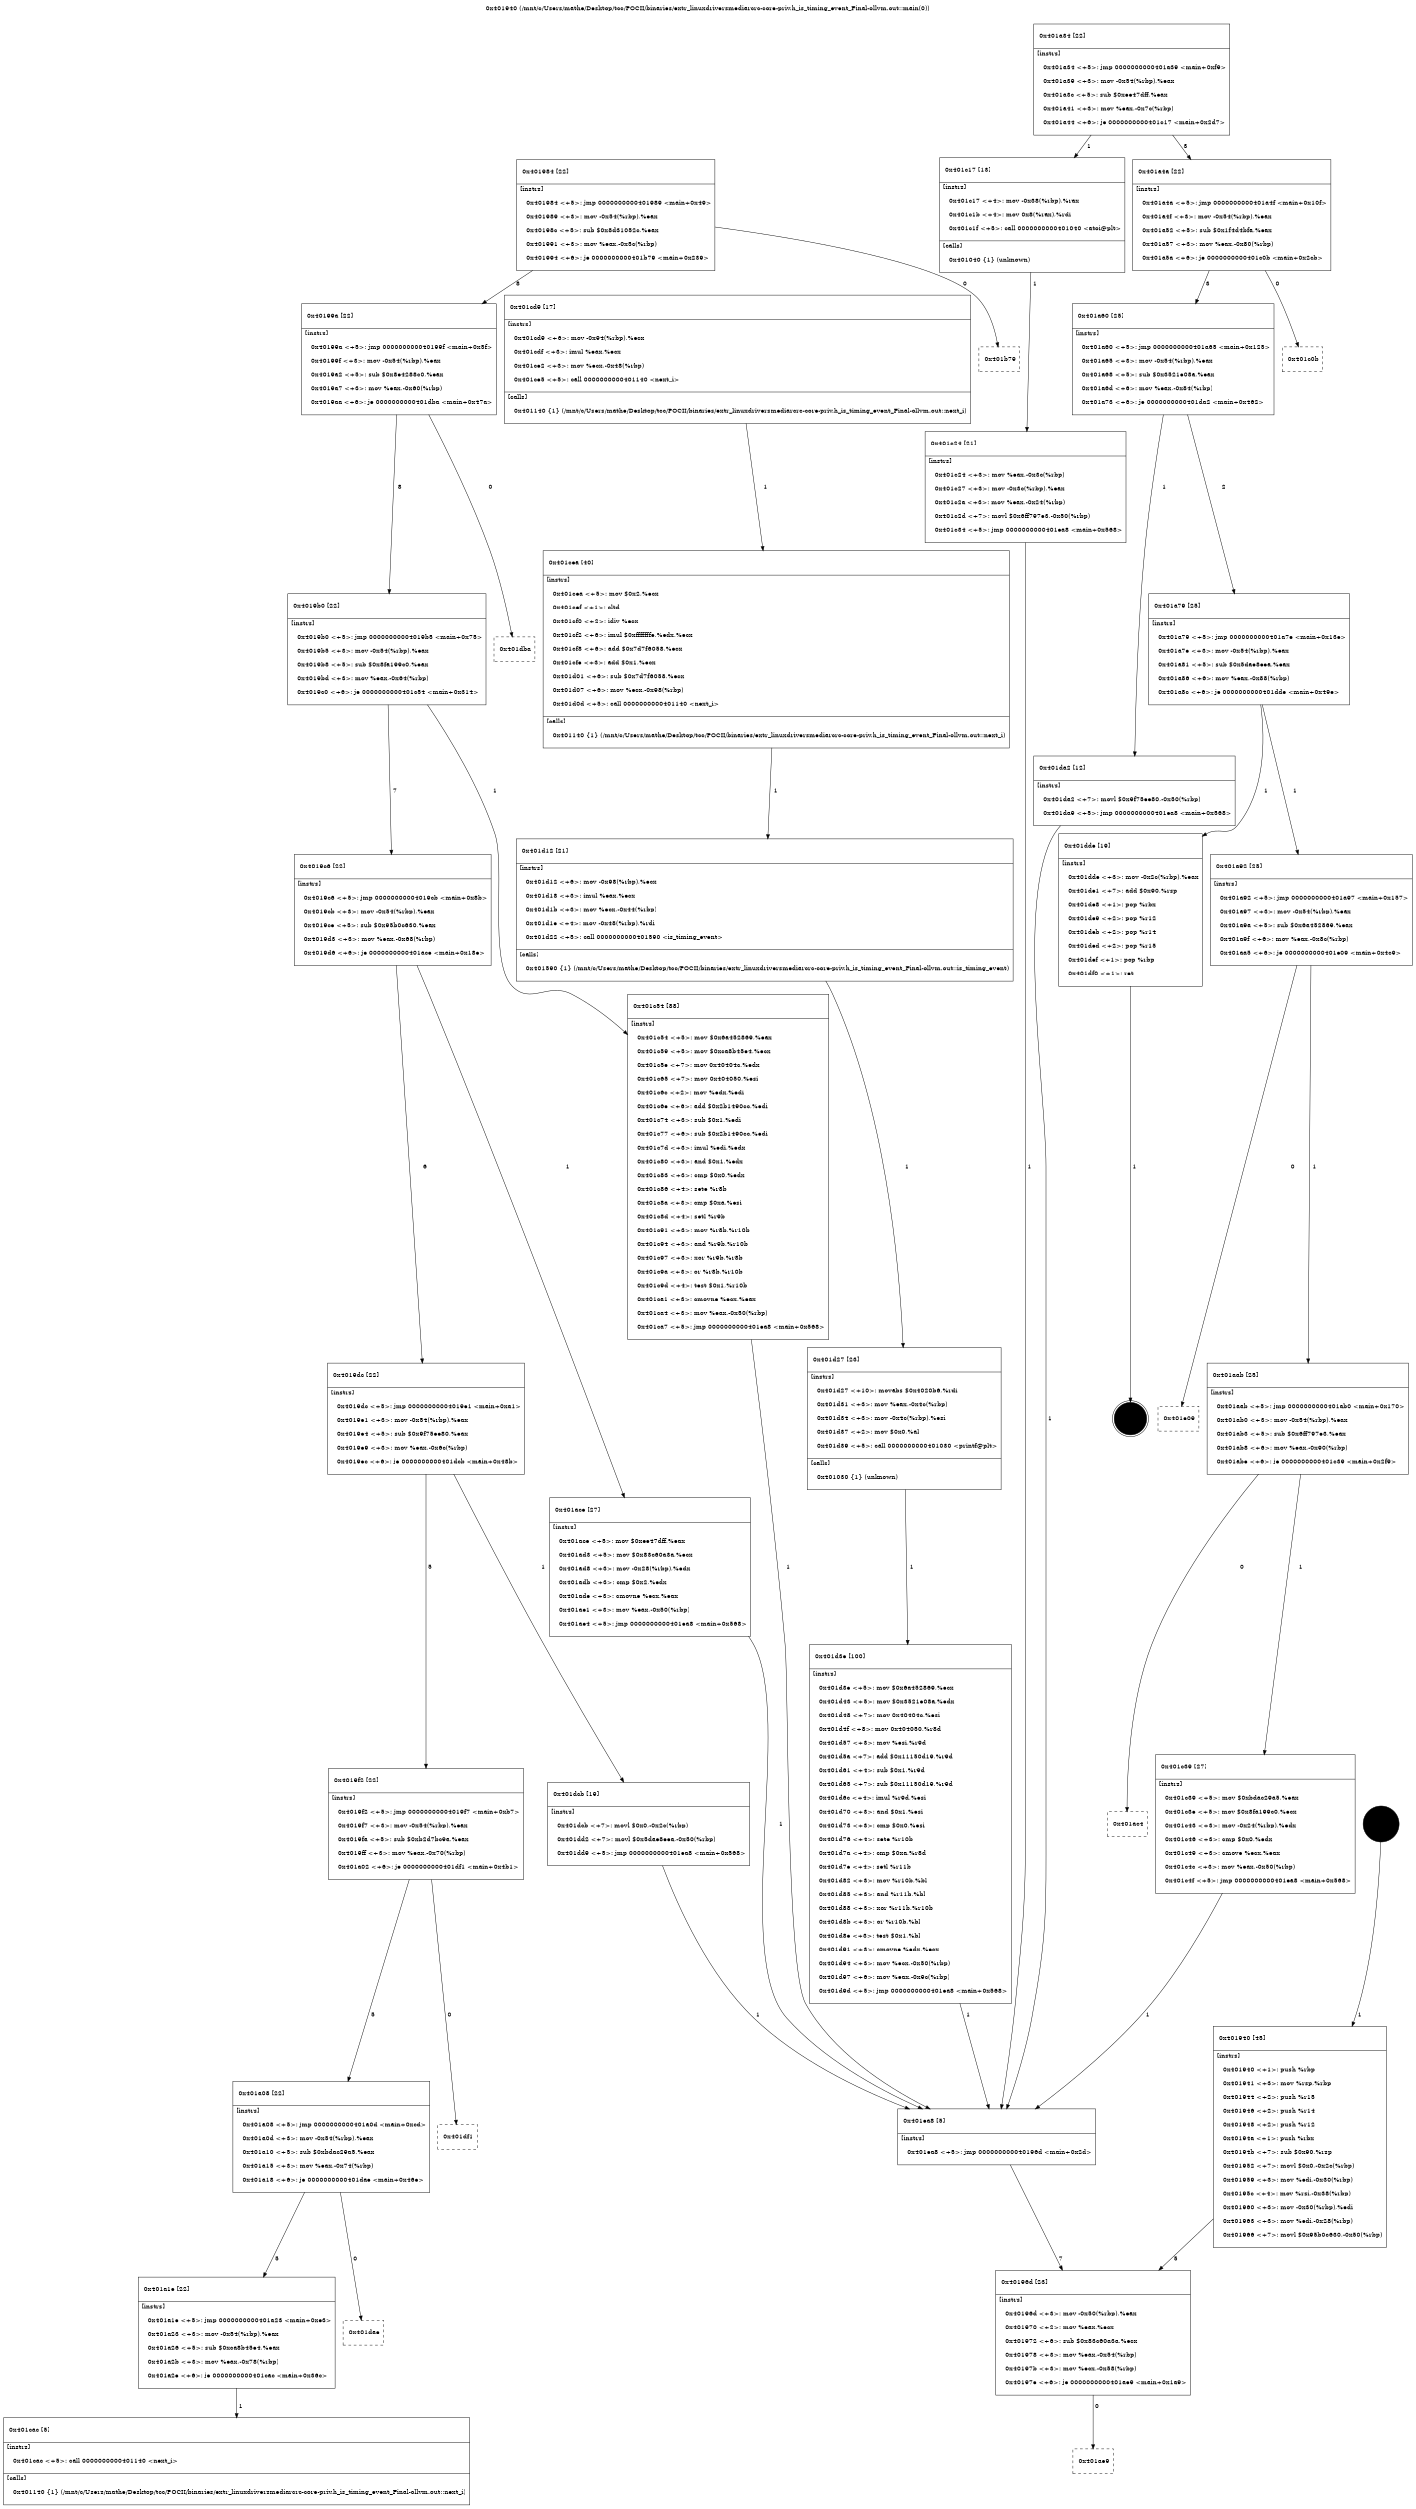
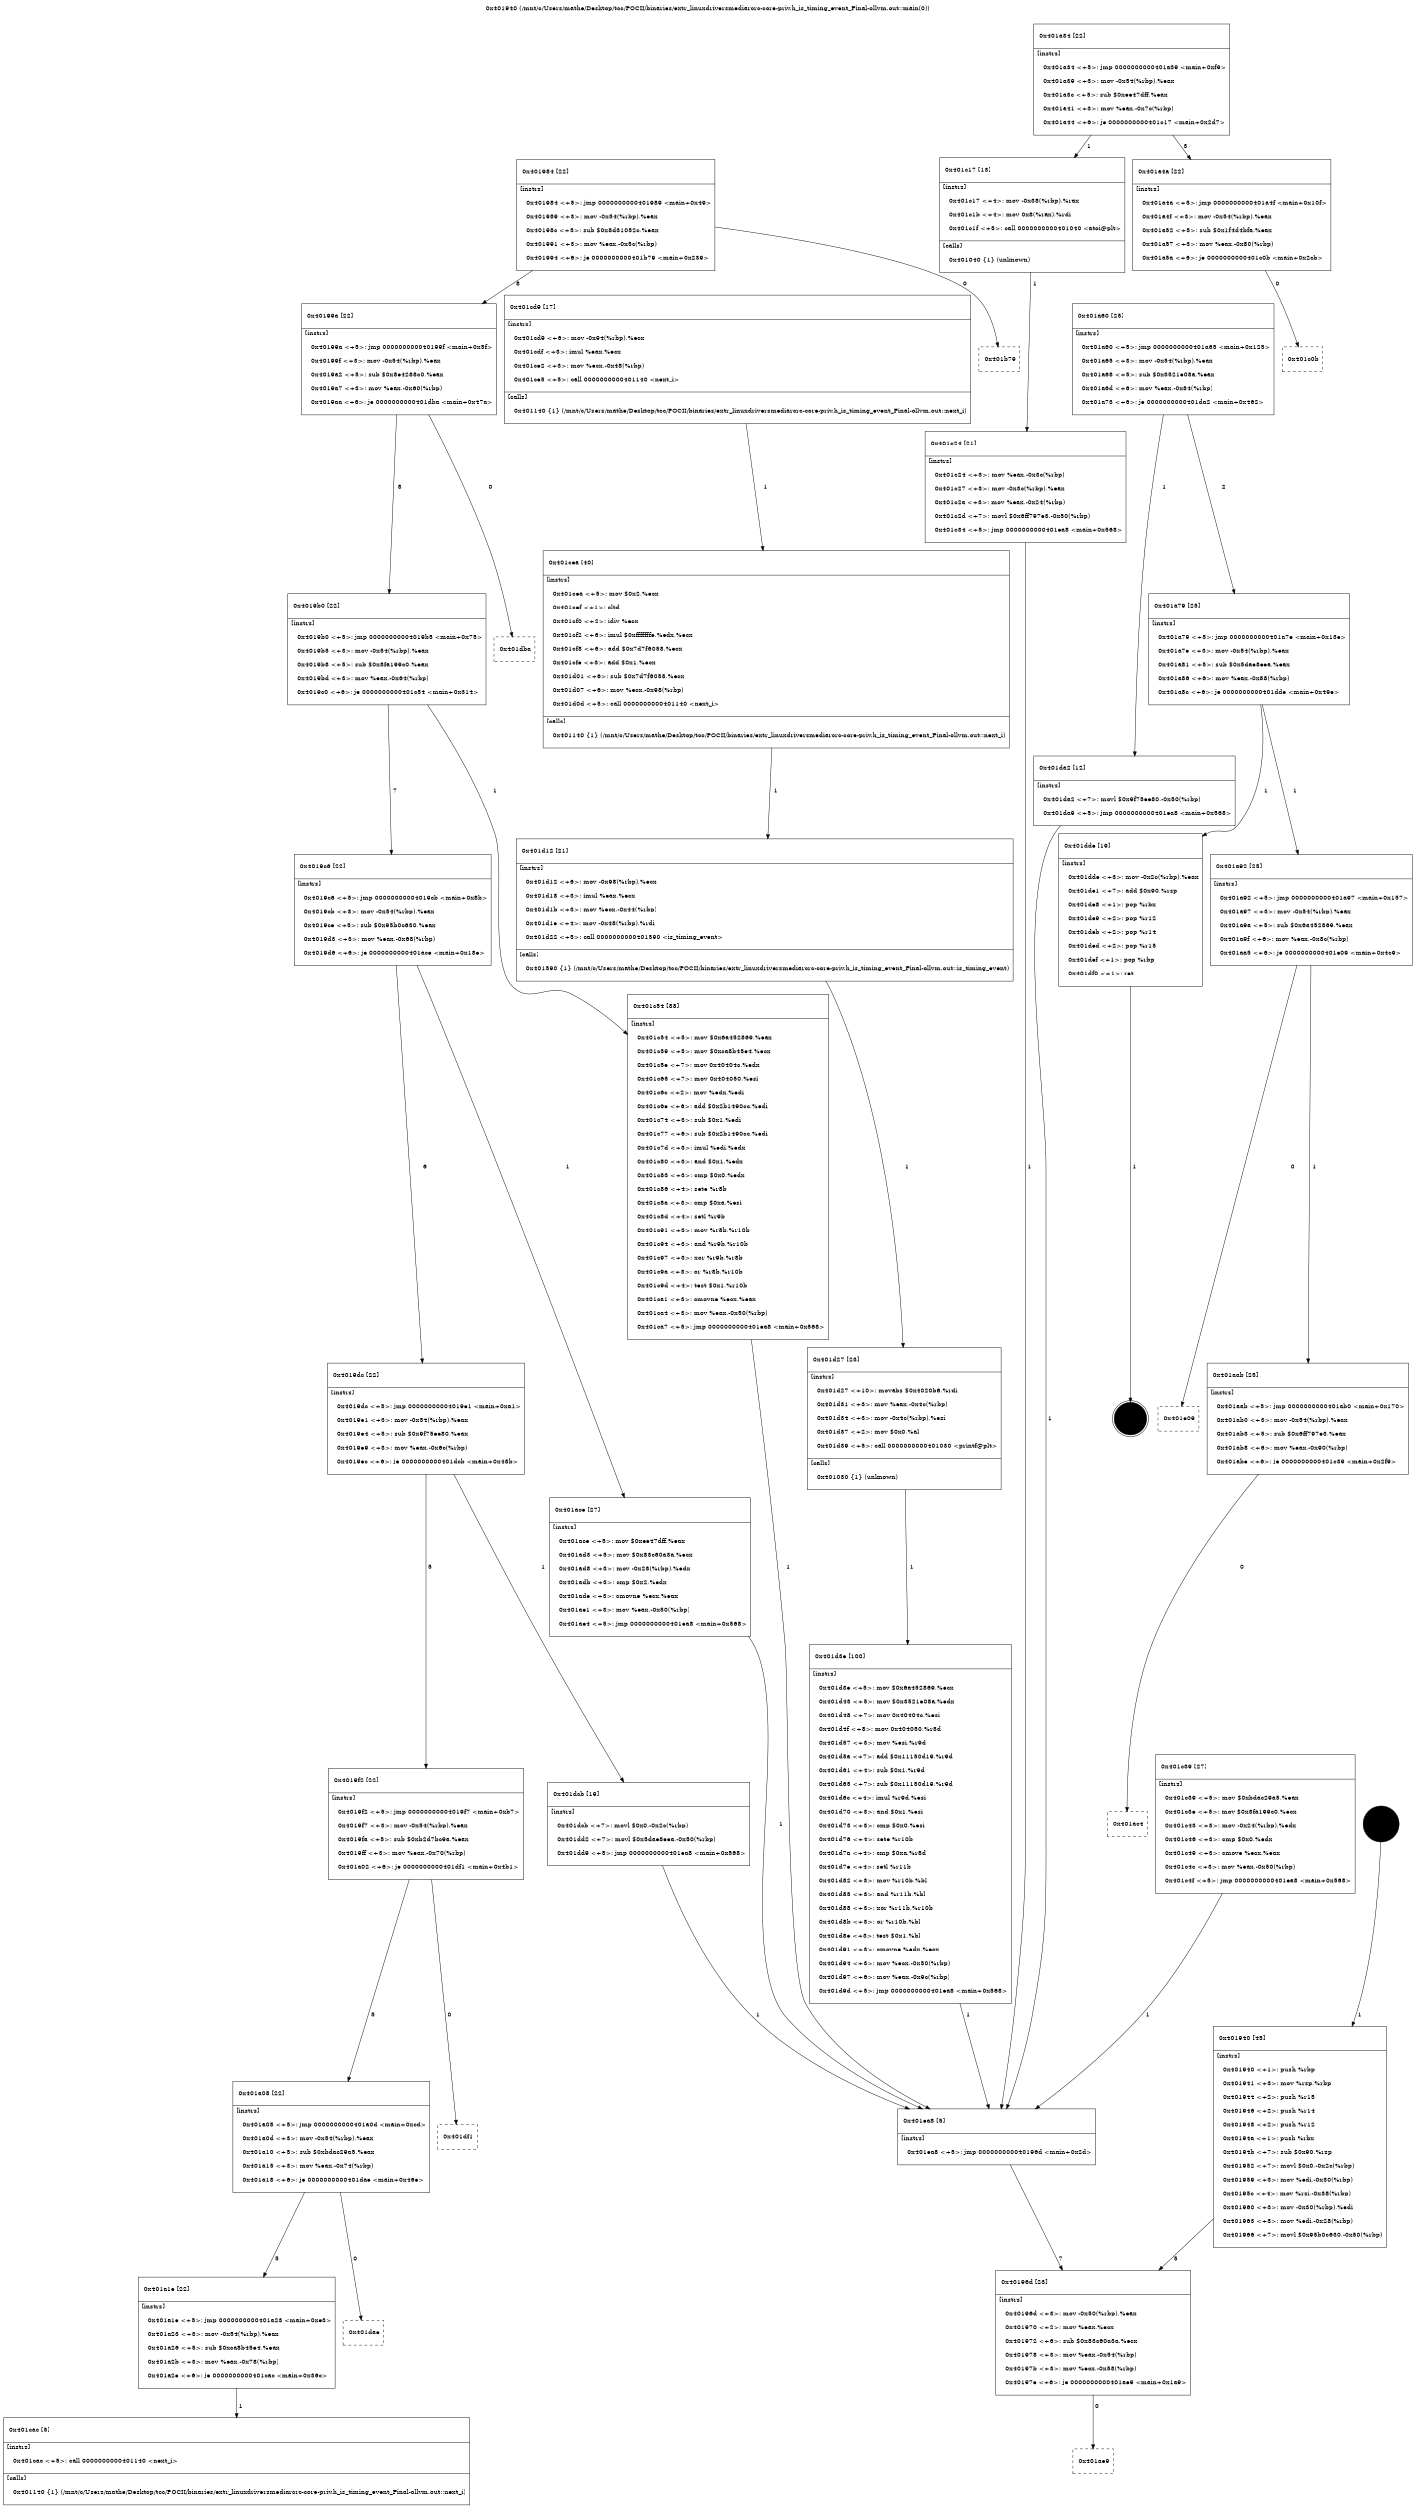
(1203, 285) -> none
(1283, 1612) -> none
